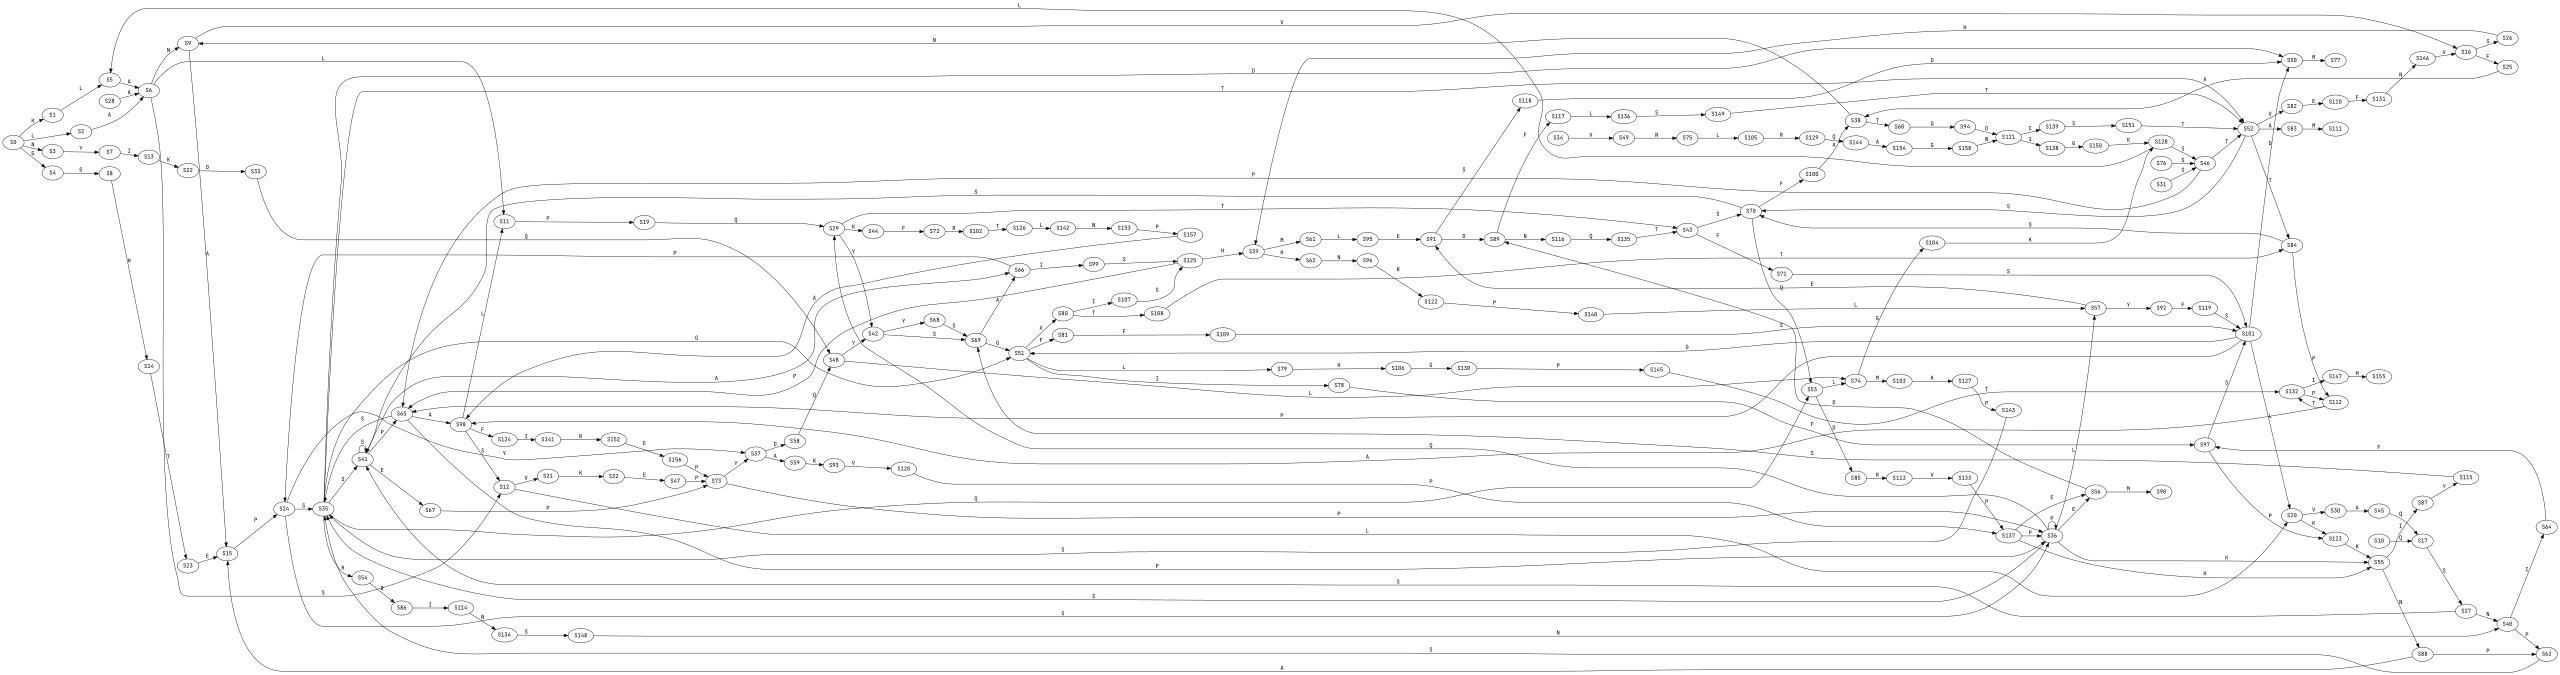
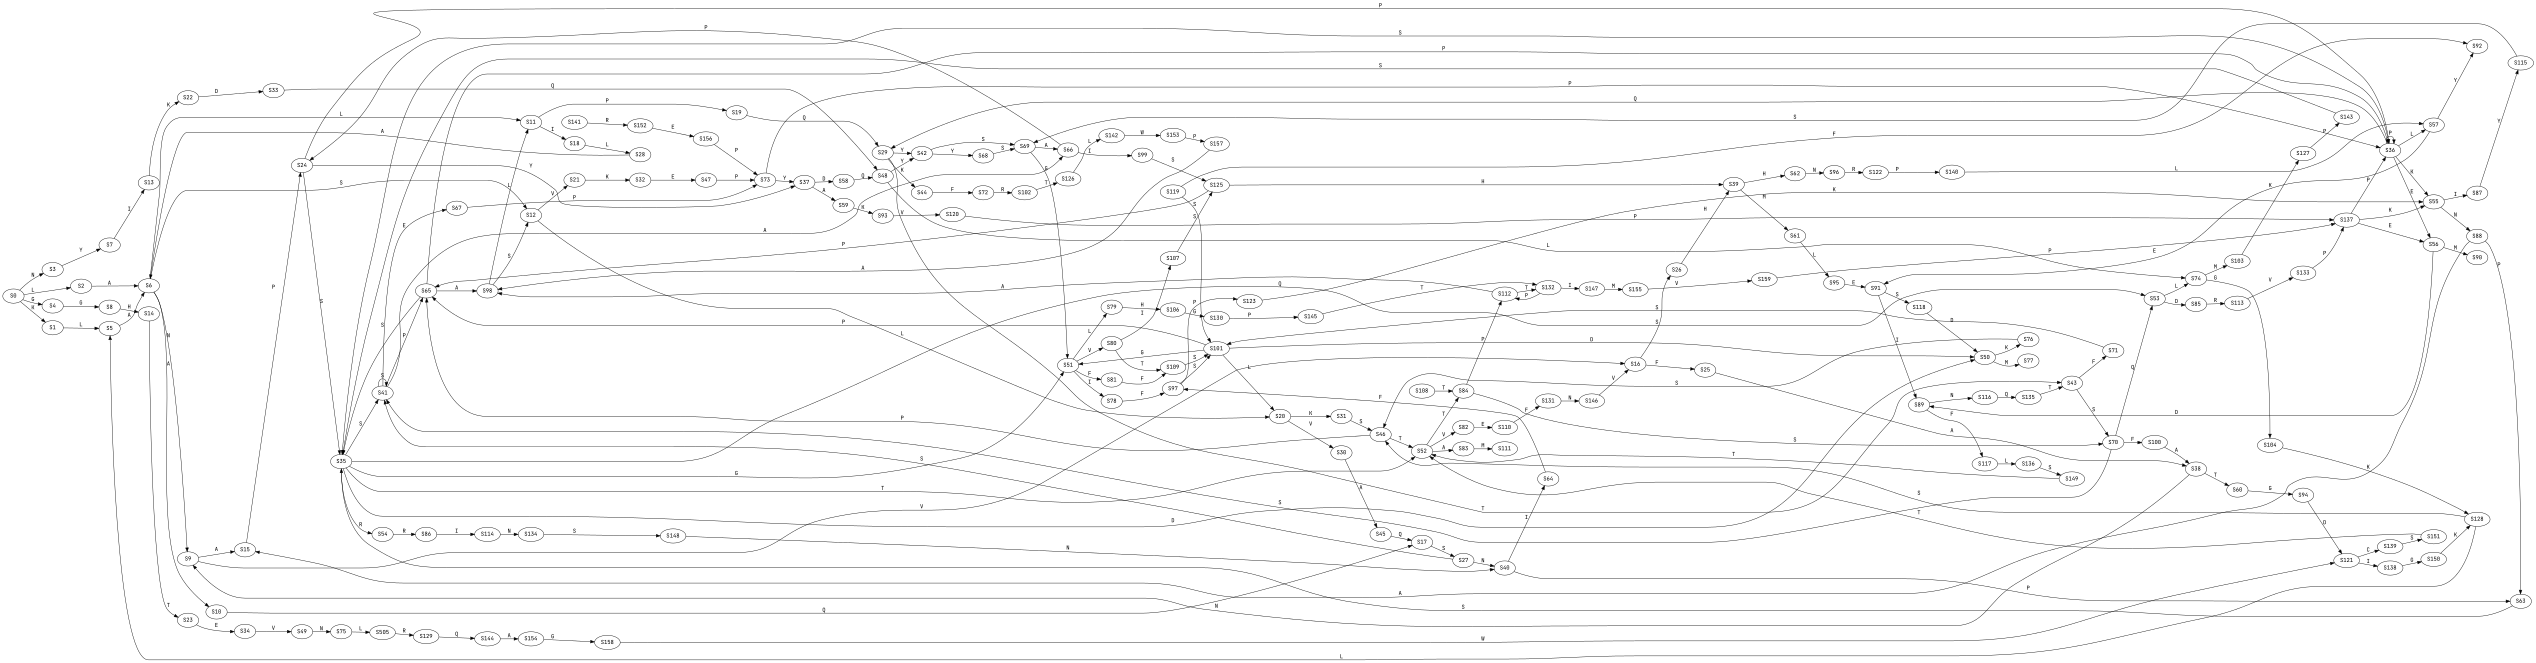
(1751, 138) -> (383, 633)
none -> (575, 144)
(2024, 212) -> none
(1464, 237) -> (1897, 340)
none -> (1764, 279)
(2180, 308) -> (1832, 138)
(1107, 317) -> (1133, 367)
none -> (2006, 352)
(504, 440) -> none
none -> (167, 453)
(2311, 526) -> (1309, 416)
(206, 560) -> (213, 630)
(1063, 614) -> (1381, 6)
